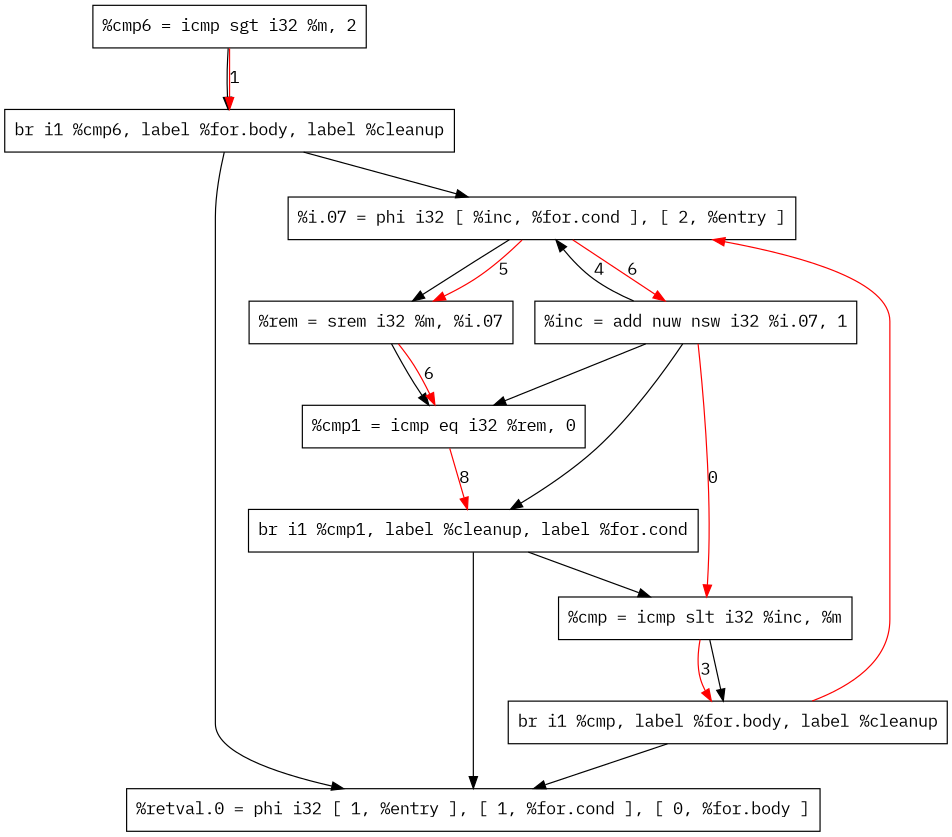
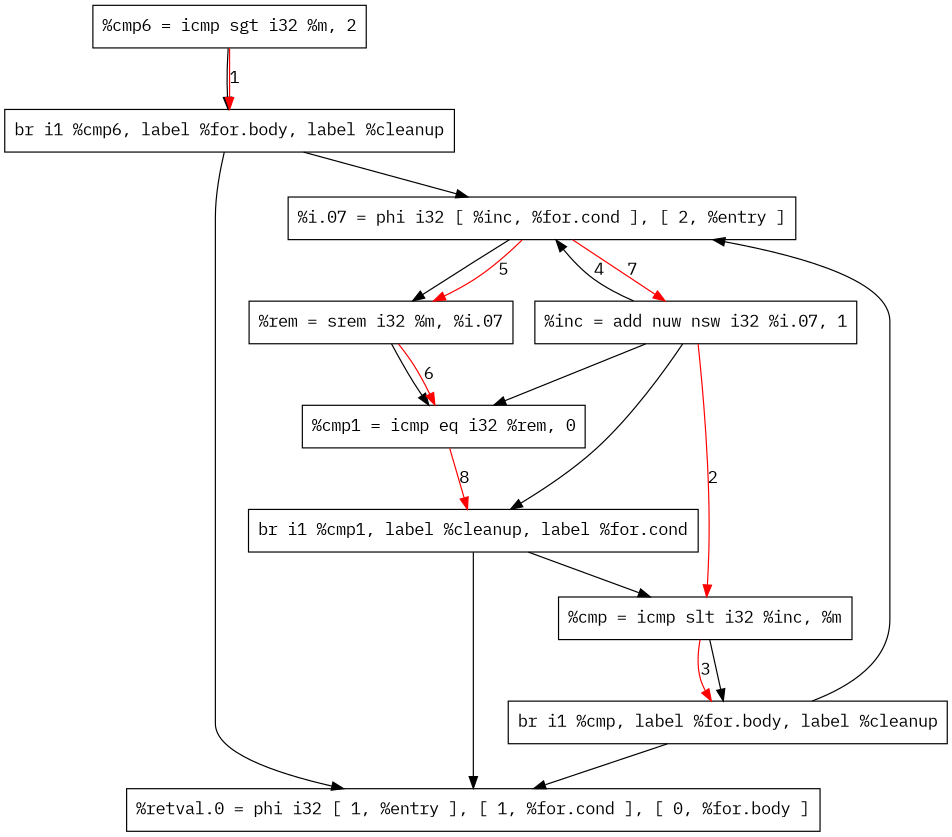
(632, 270) -> (632, 270)
(890, 434) -> (890, 434)
(713, 479) -> (713, 479)
